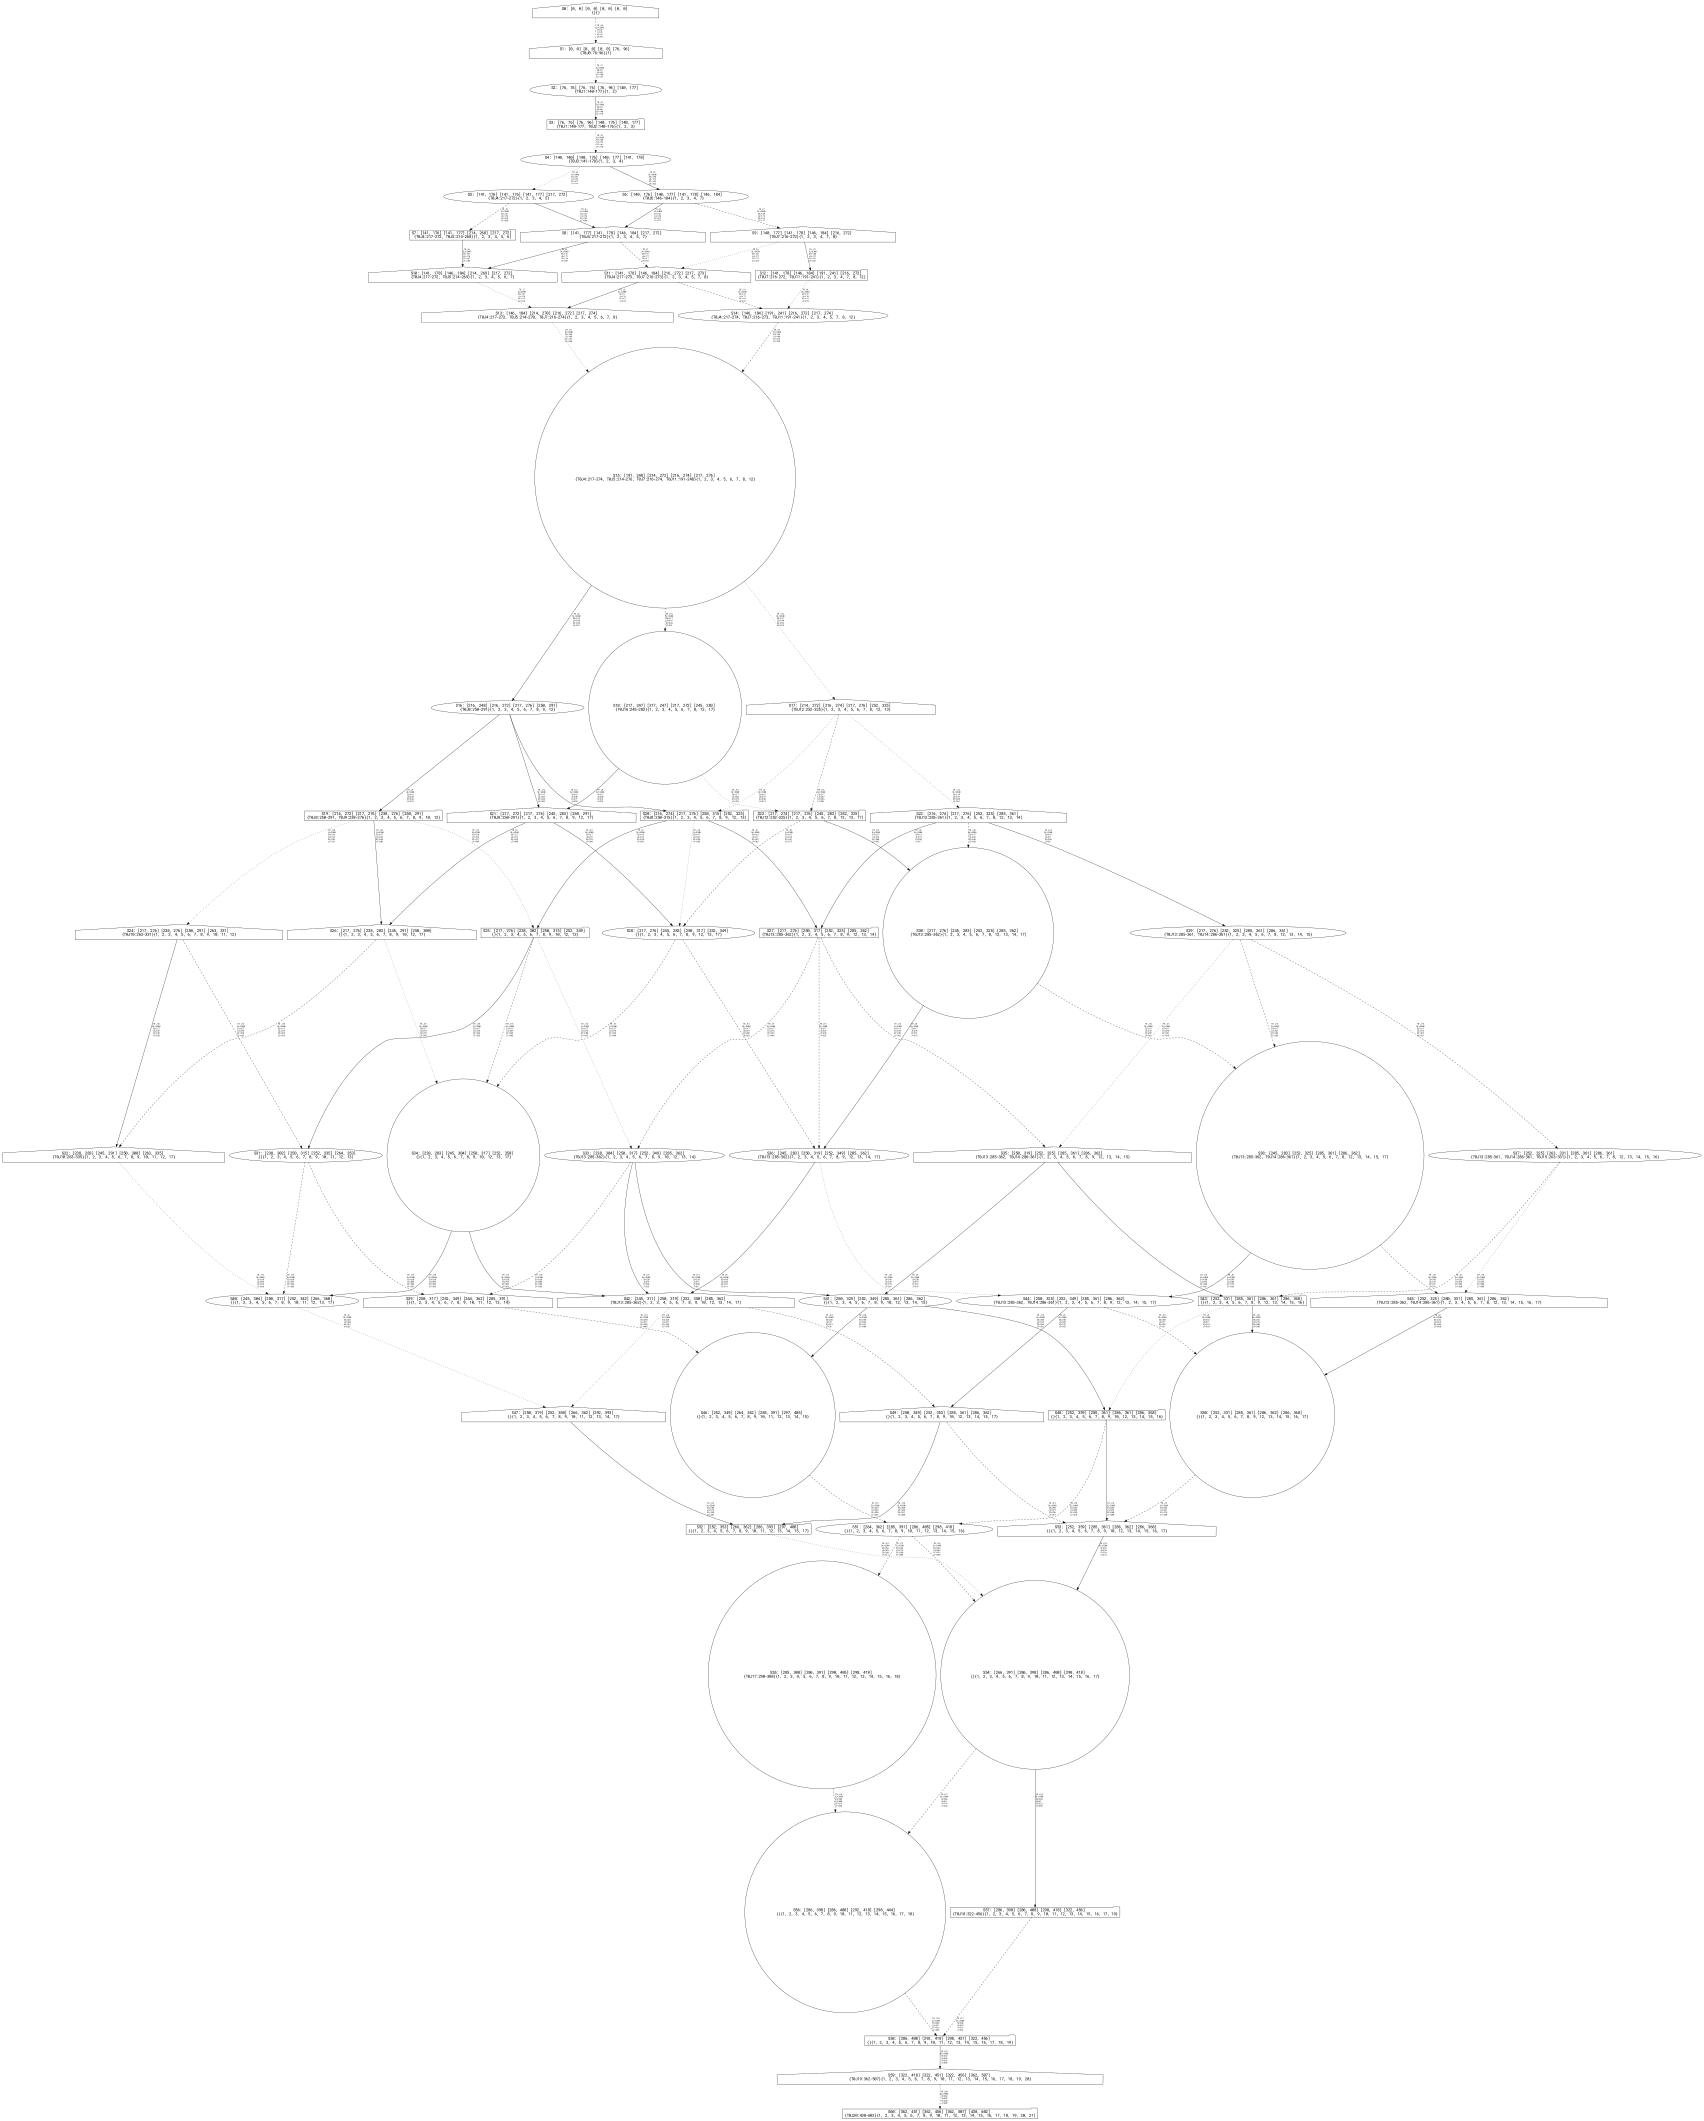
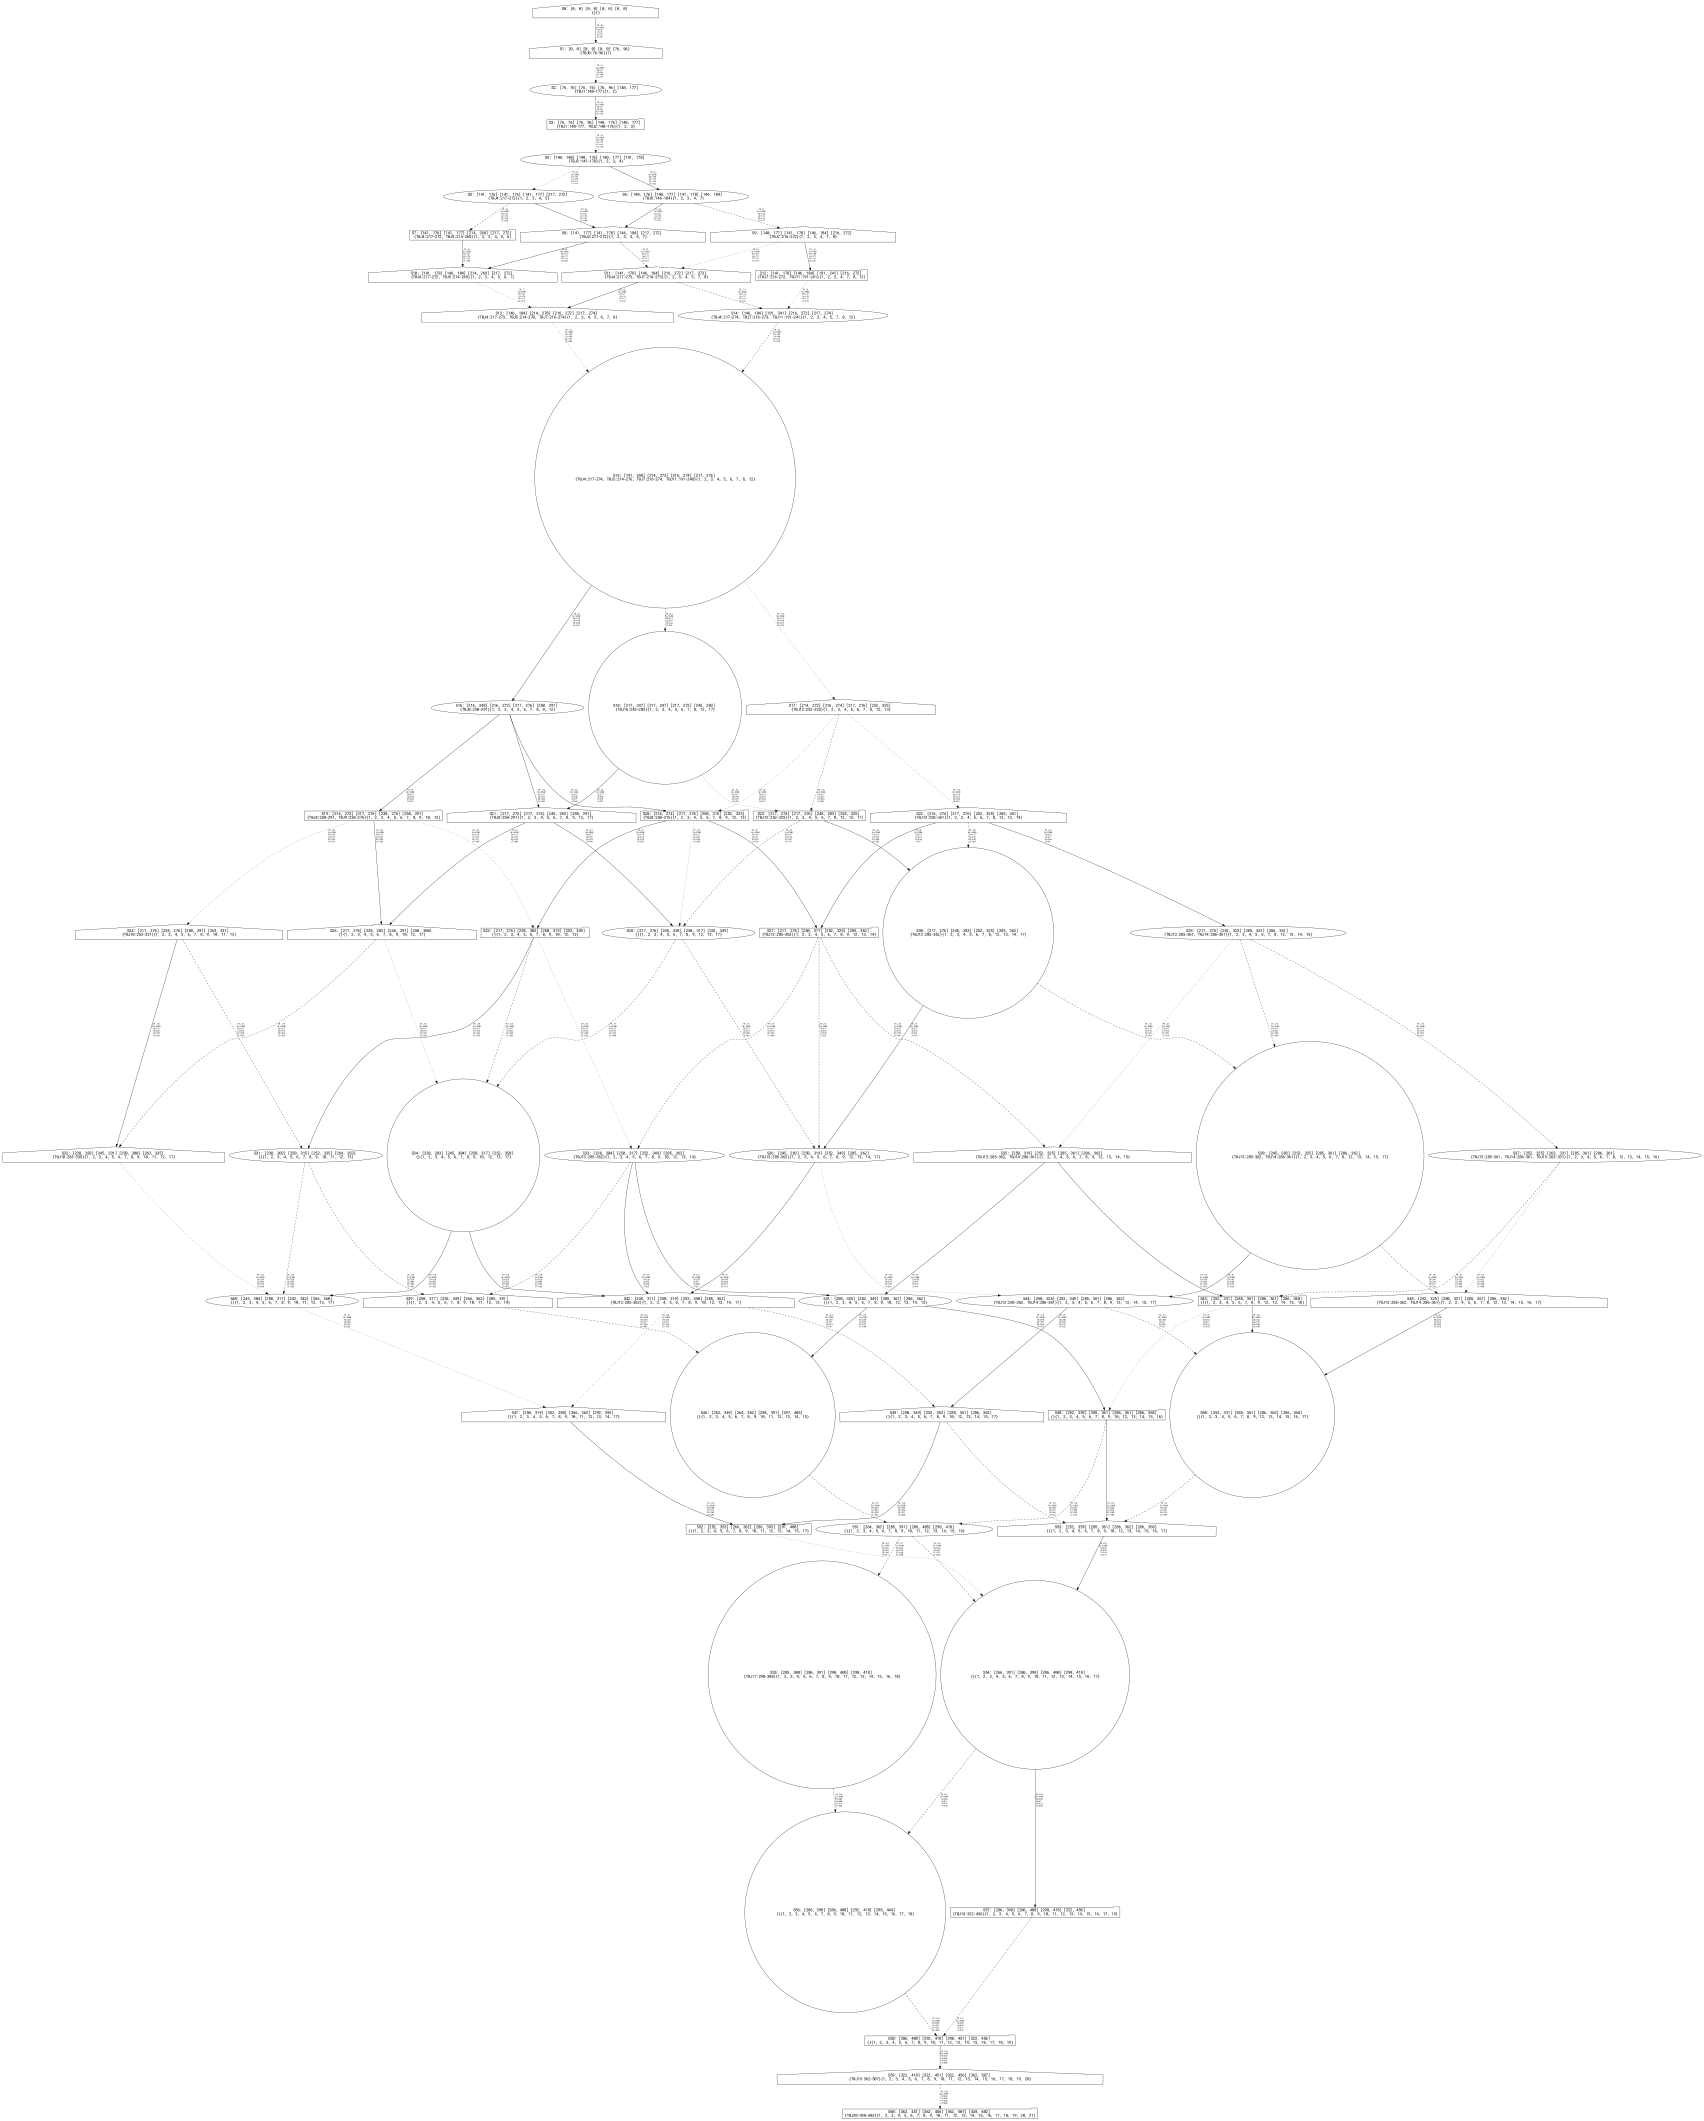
(596, 29) -> (596, 29)
